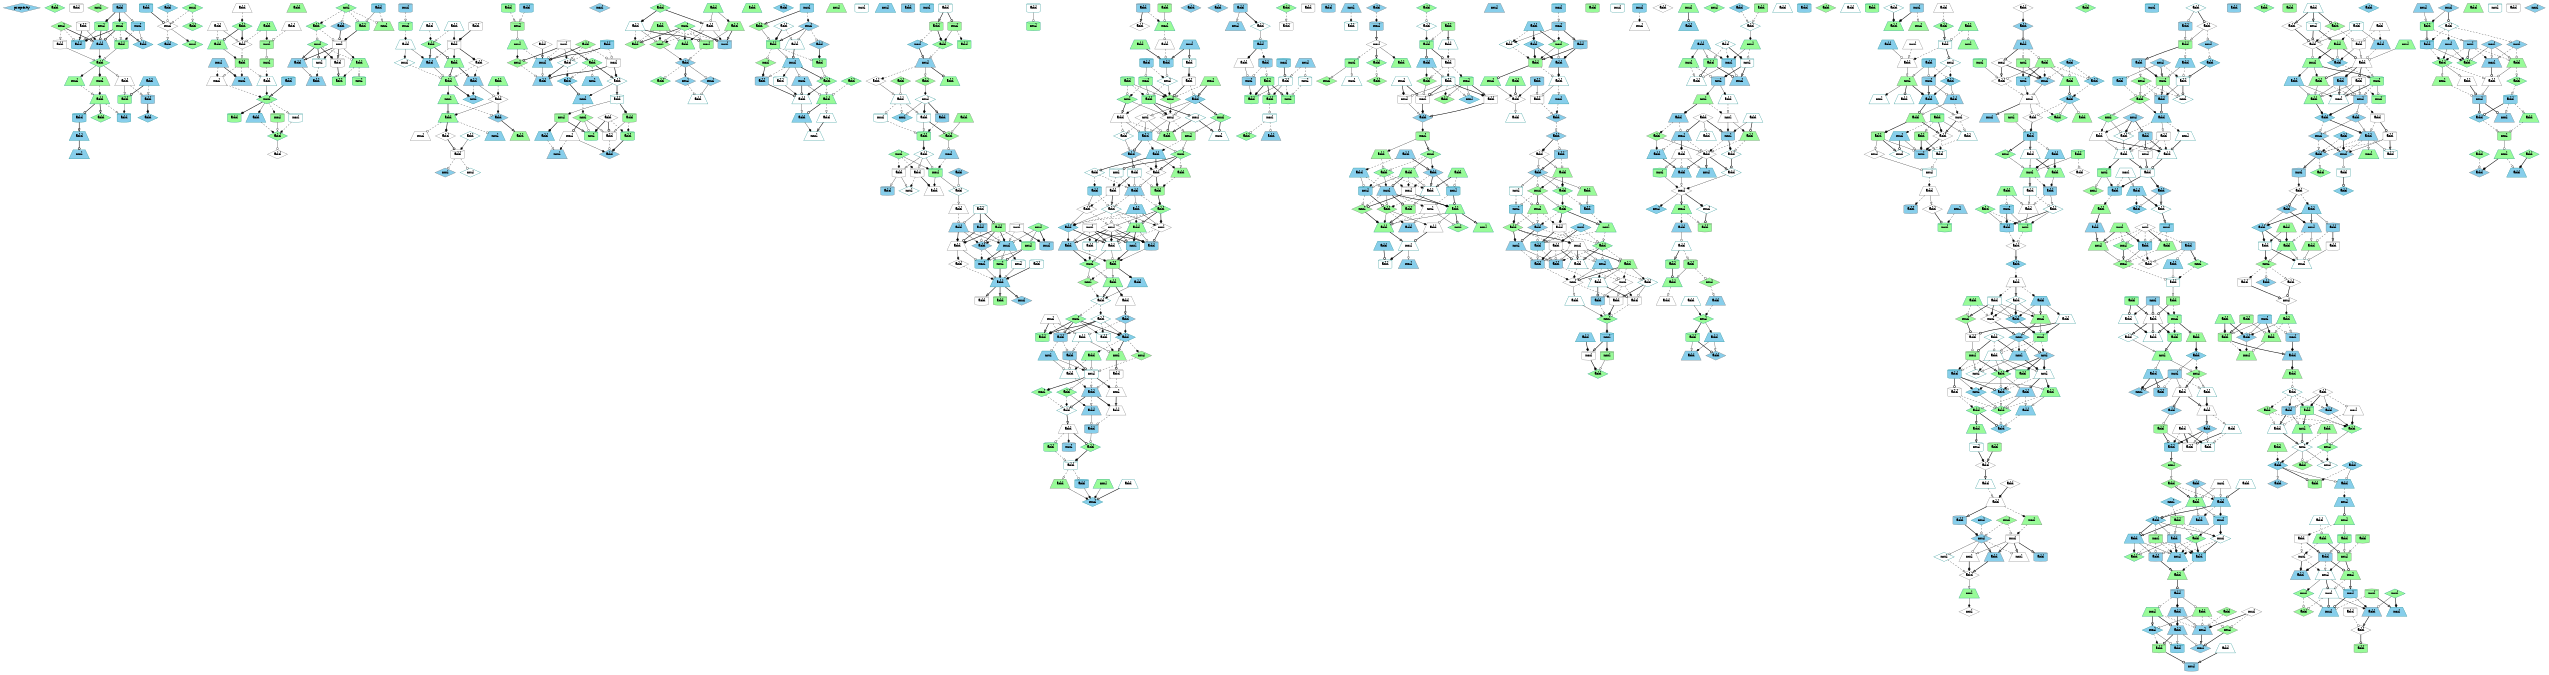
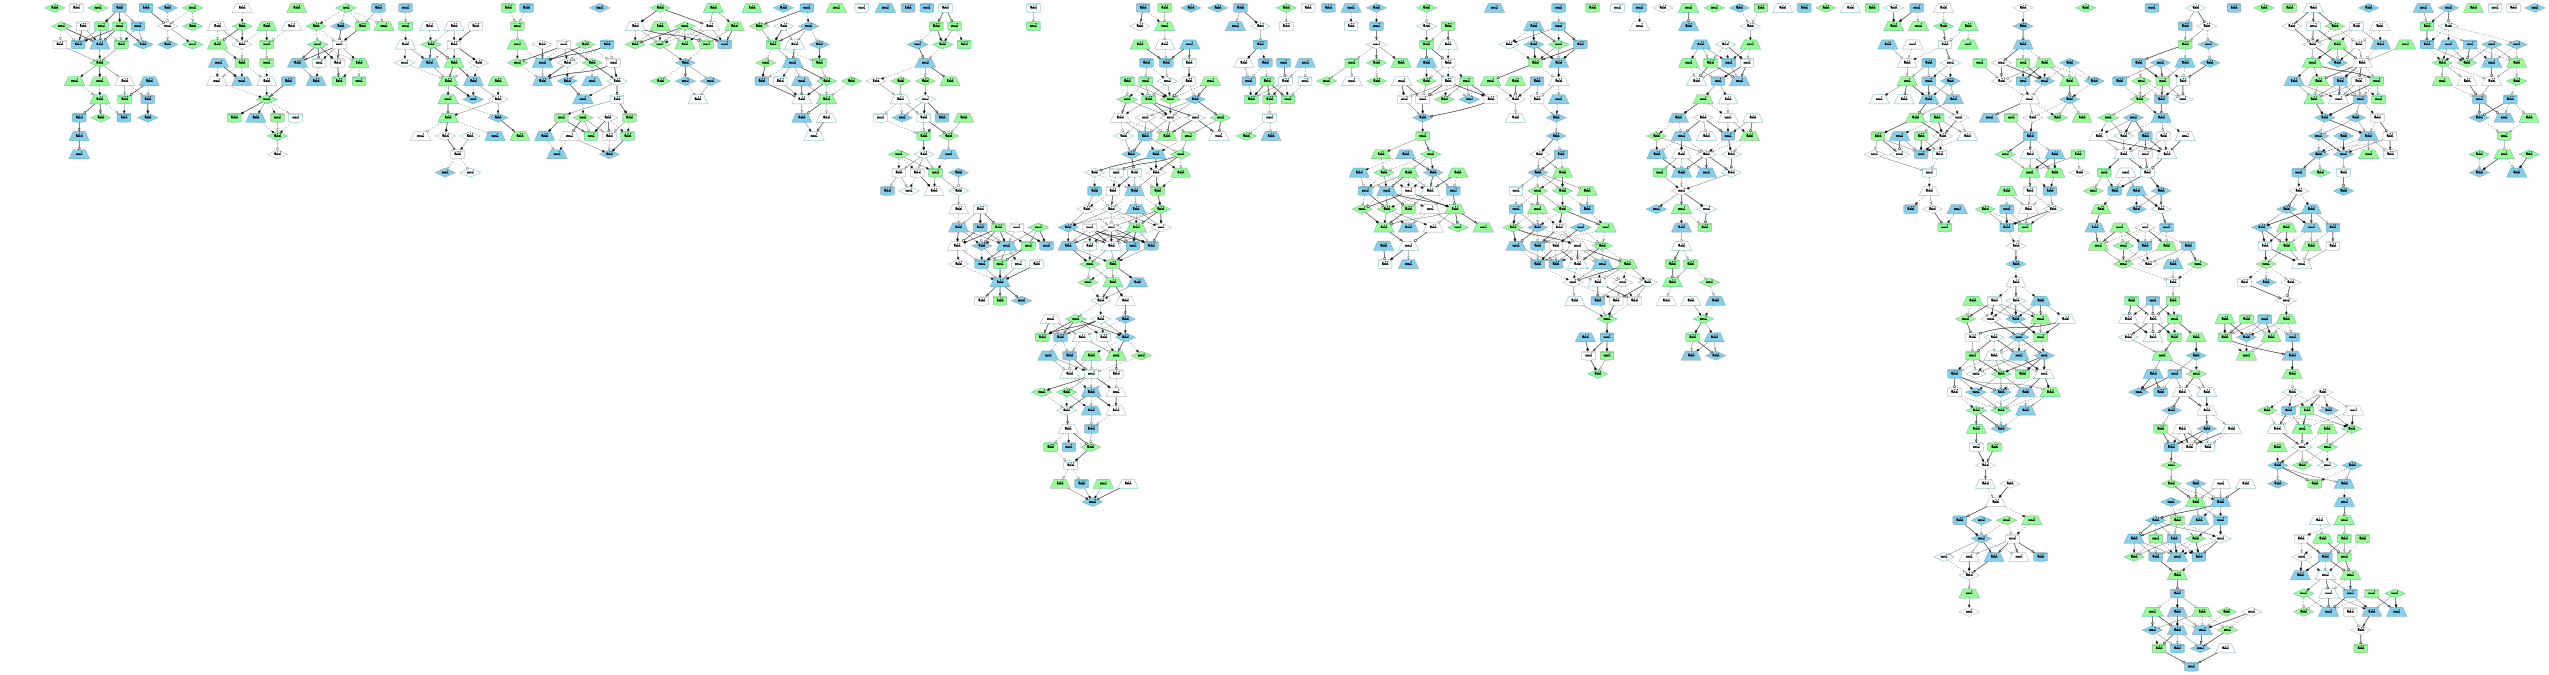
(22, 8) -> none
